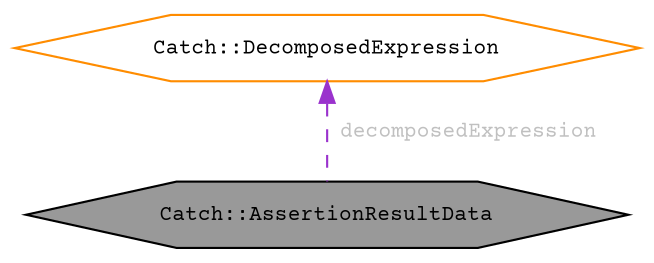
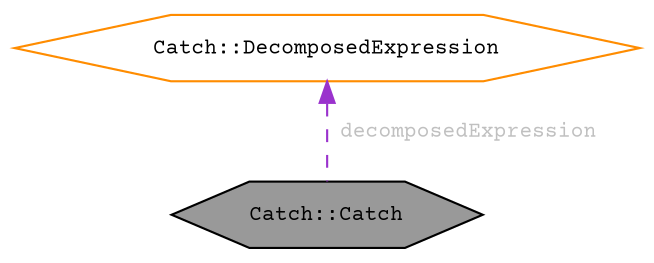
(327, 215) -> (327, 215)
